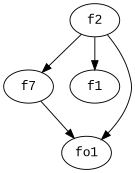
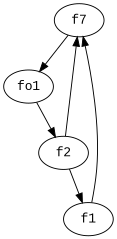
(131, 84) -> (44, 116)
none -> (97, 124)
